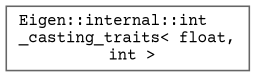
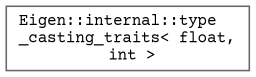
(128, 38) -> (128, 38)
